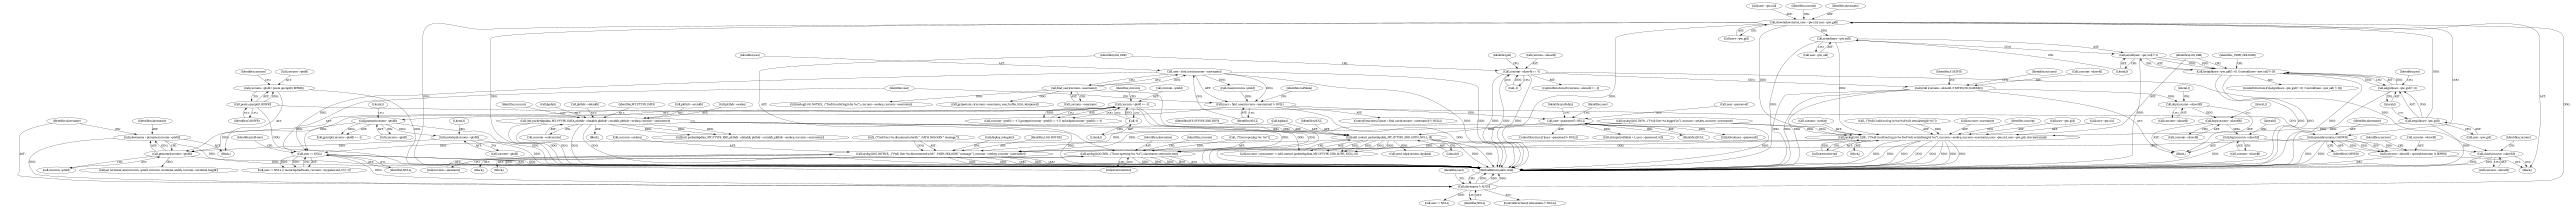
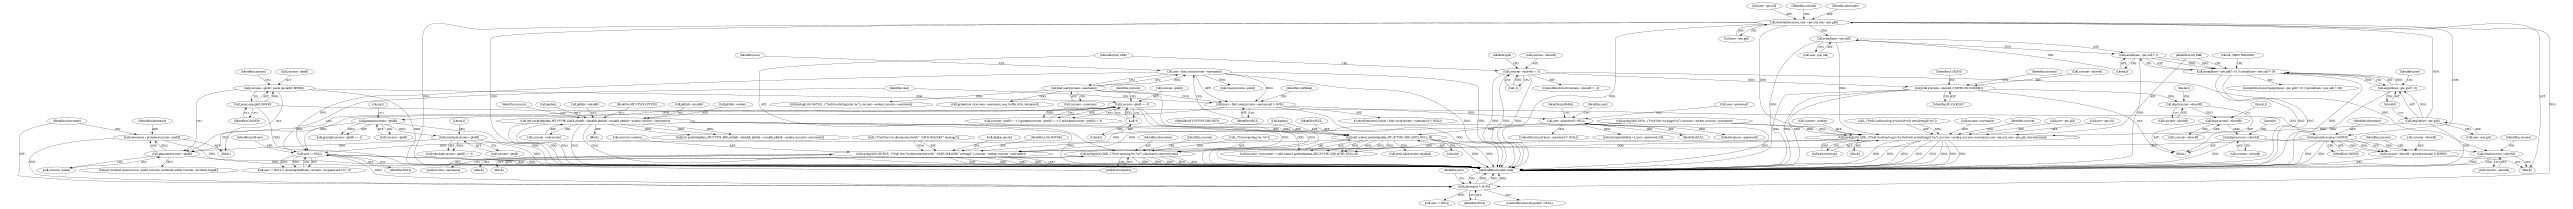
(2238, 55) -> (2238, 55)
none -> (714, 95)
(1244, 96) -> (1161, 95)
(637, 105) -> (637, 105)
none -> (1949, 105)
(666, 113) -> (666, 113)
(1562, 129) -> (1562, 129)
(1000, 138) -> (1000, 138)
(169, 144) -> (196, 107)
none -> (449, 154)
(2457, 182) -> (2443, 177)
(1530, 203) -> (1530, 203)
